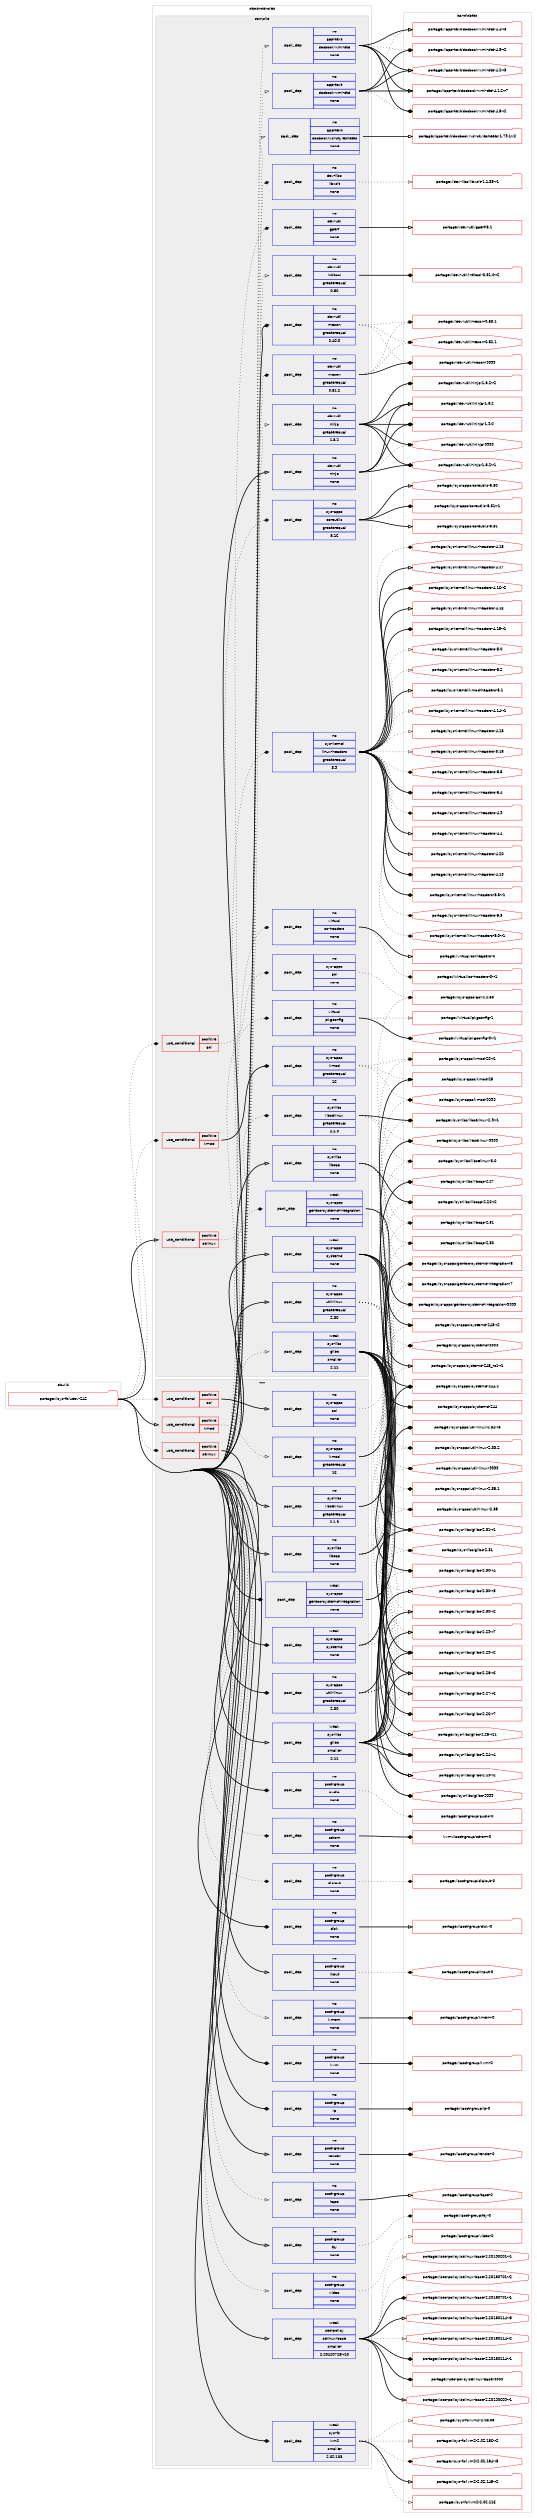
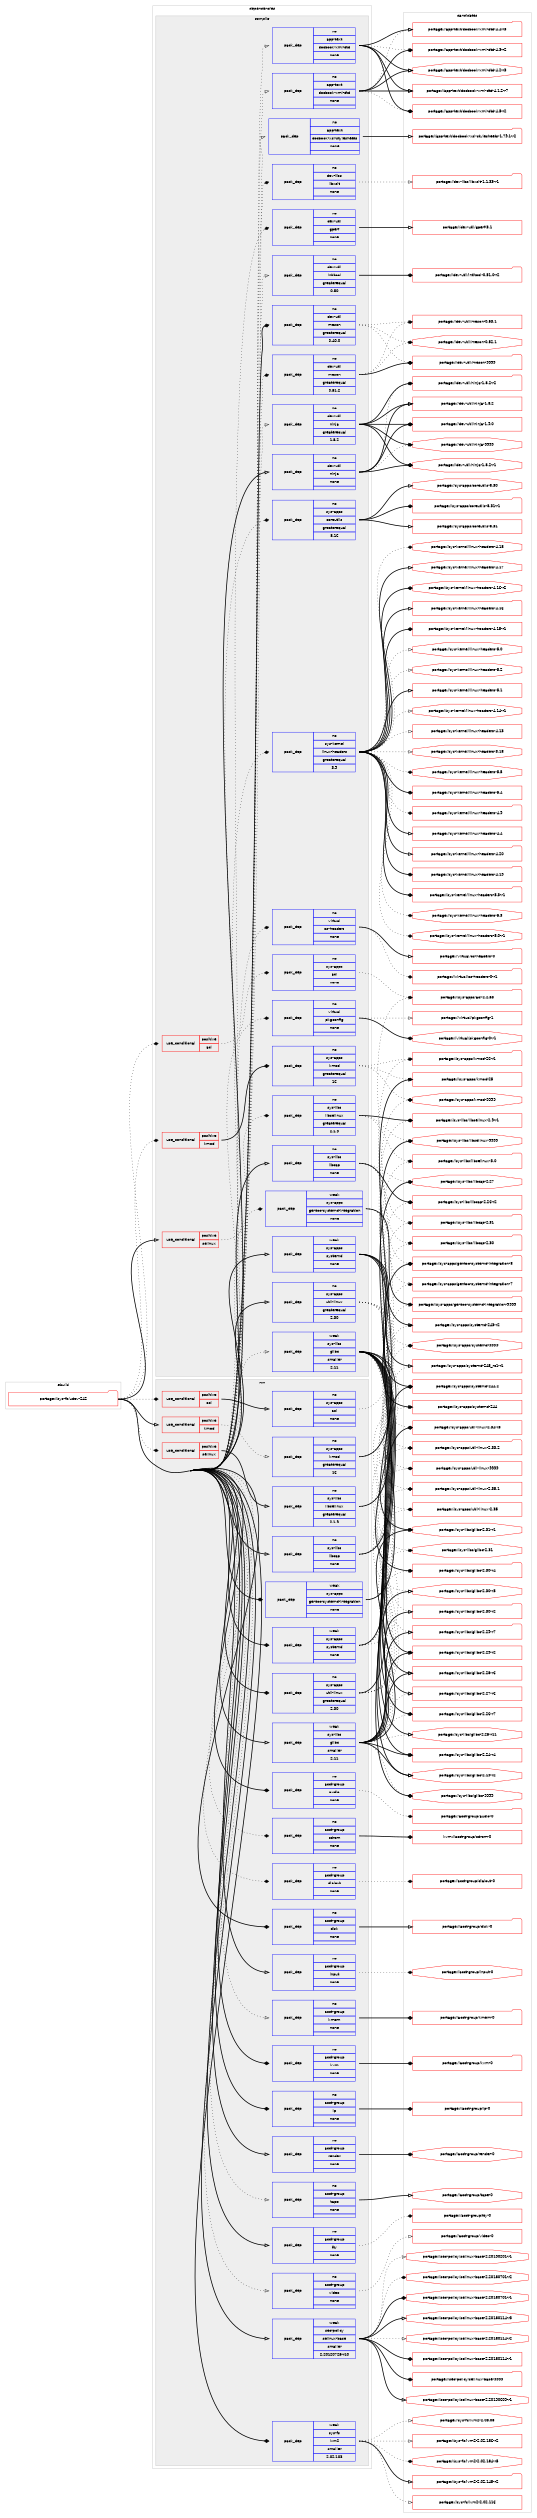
(467, 690) -> (467, 690)
(467, 1469) -> (467, 1469)
